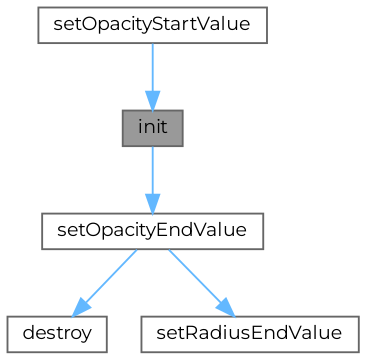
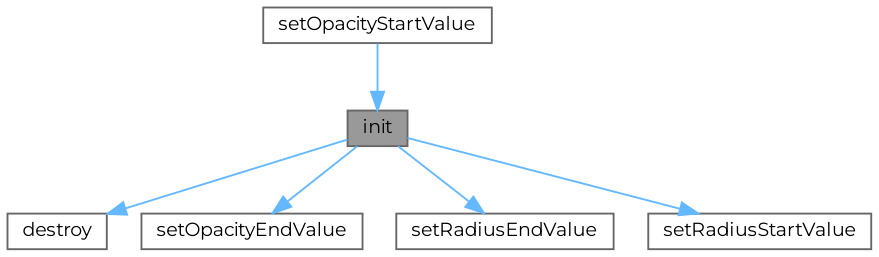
none -> (760, 231)
(112, 276) -> (237, 174)
(195, 276) -> (433, 174)
